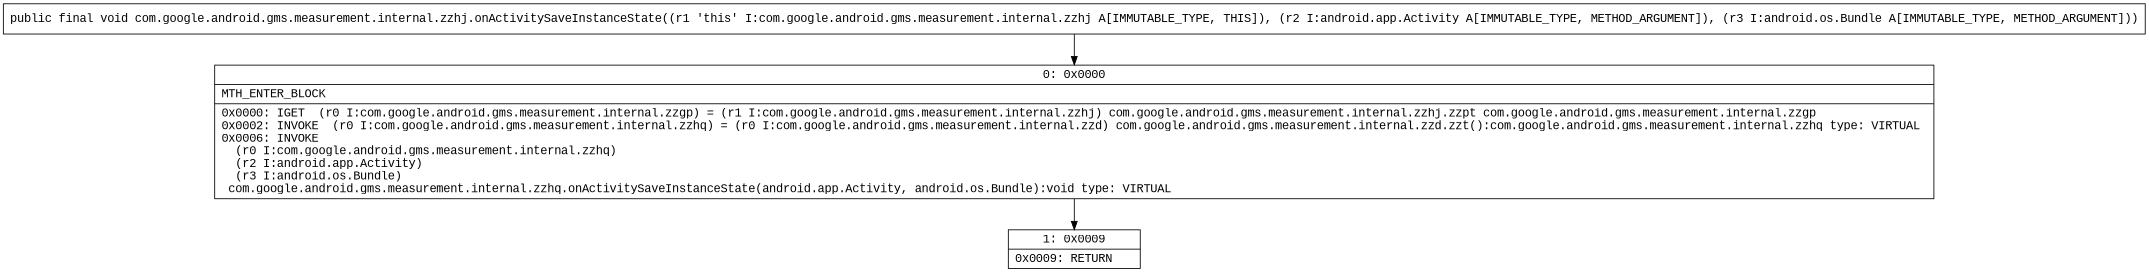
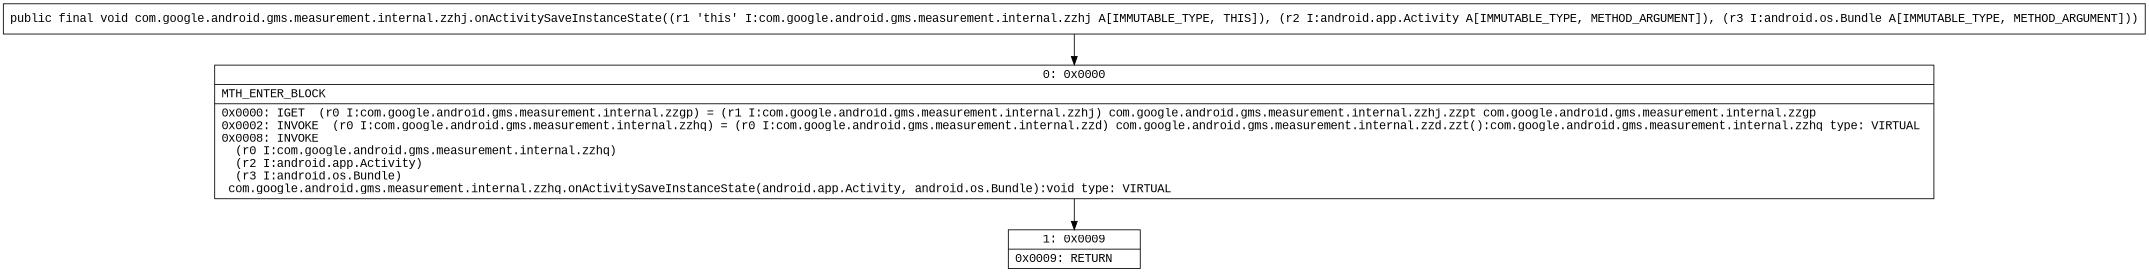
(277, 138) -> (277, 138)
